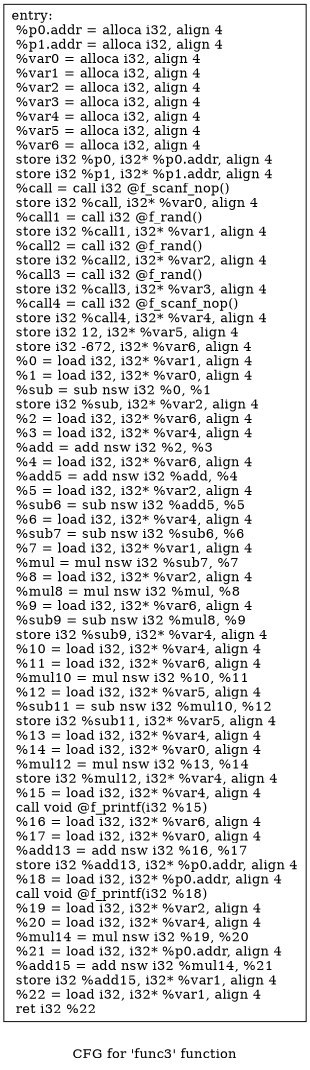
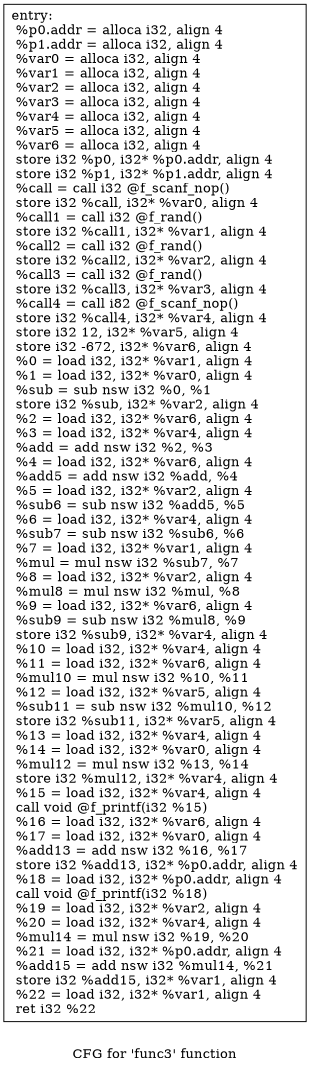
(125, 304) -> (125, 304)
